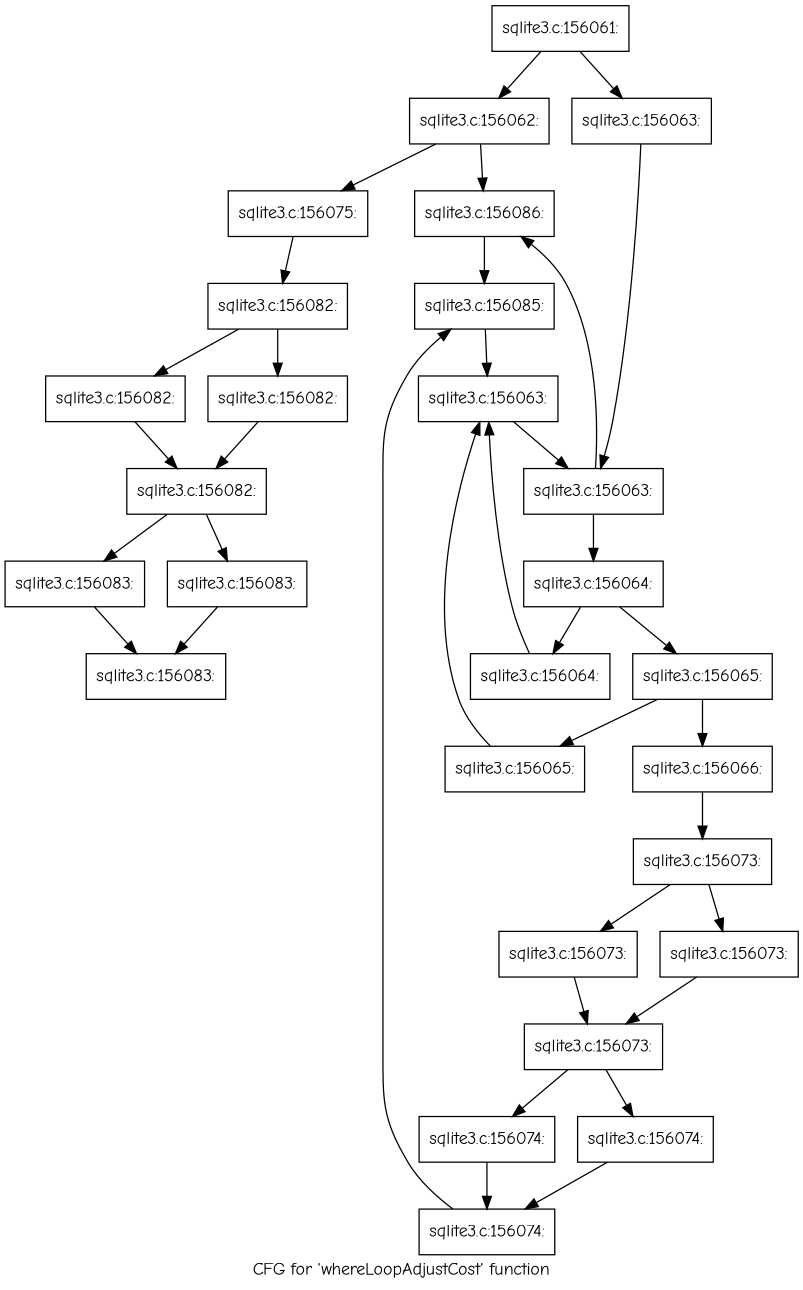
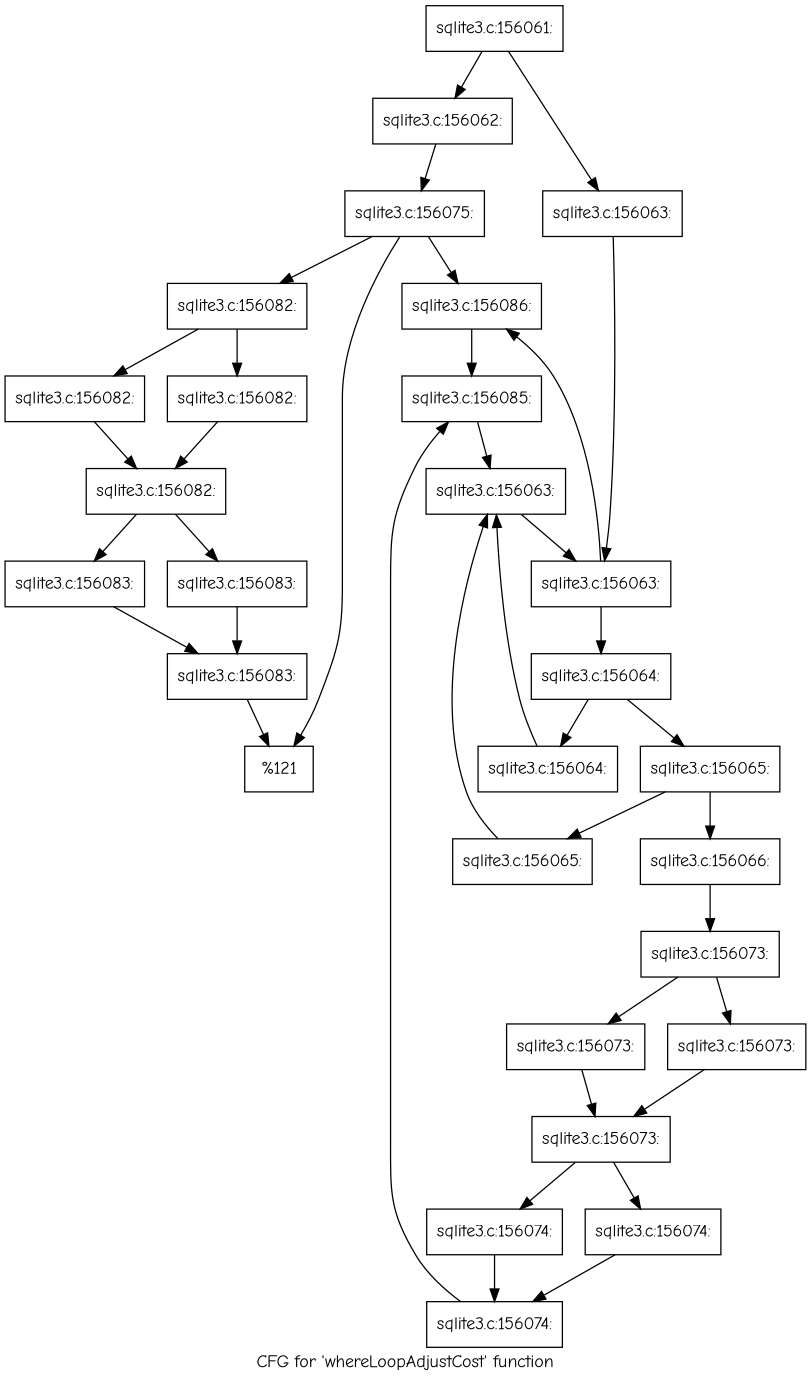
(482, 161) -> (440, 255)
none -> (279, 769)
